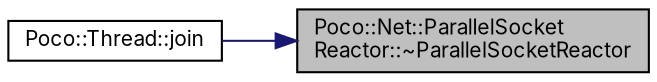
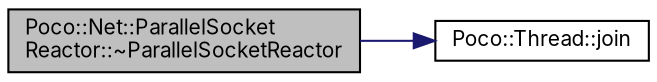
(249, 41) -> (387, 41)
